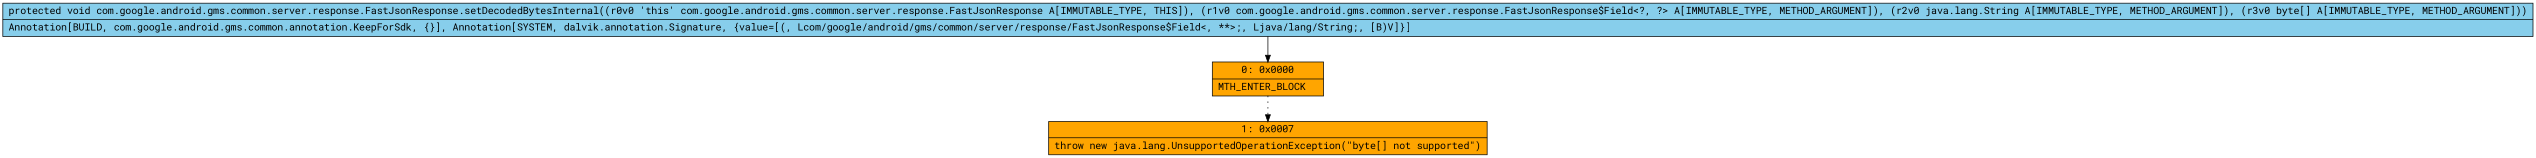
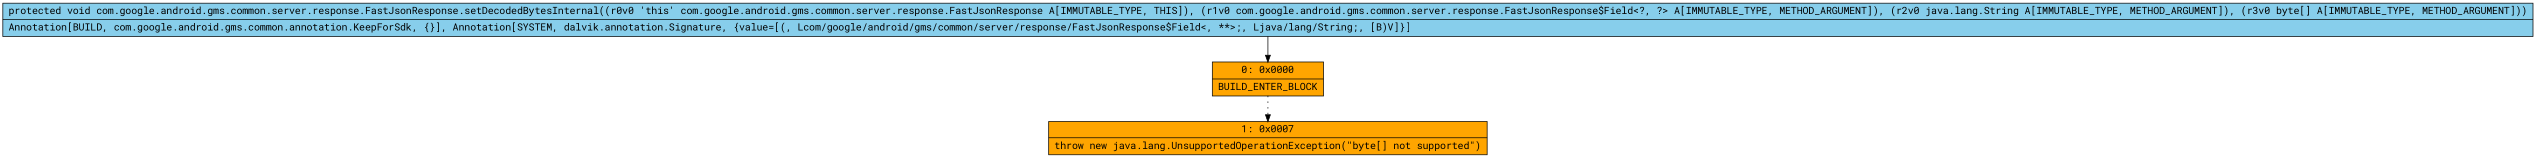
(1262, 87) -> (1268, 87)
